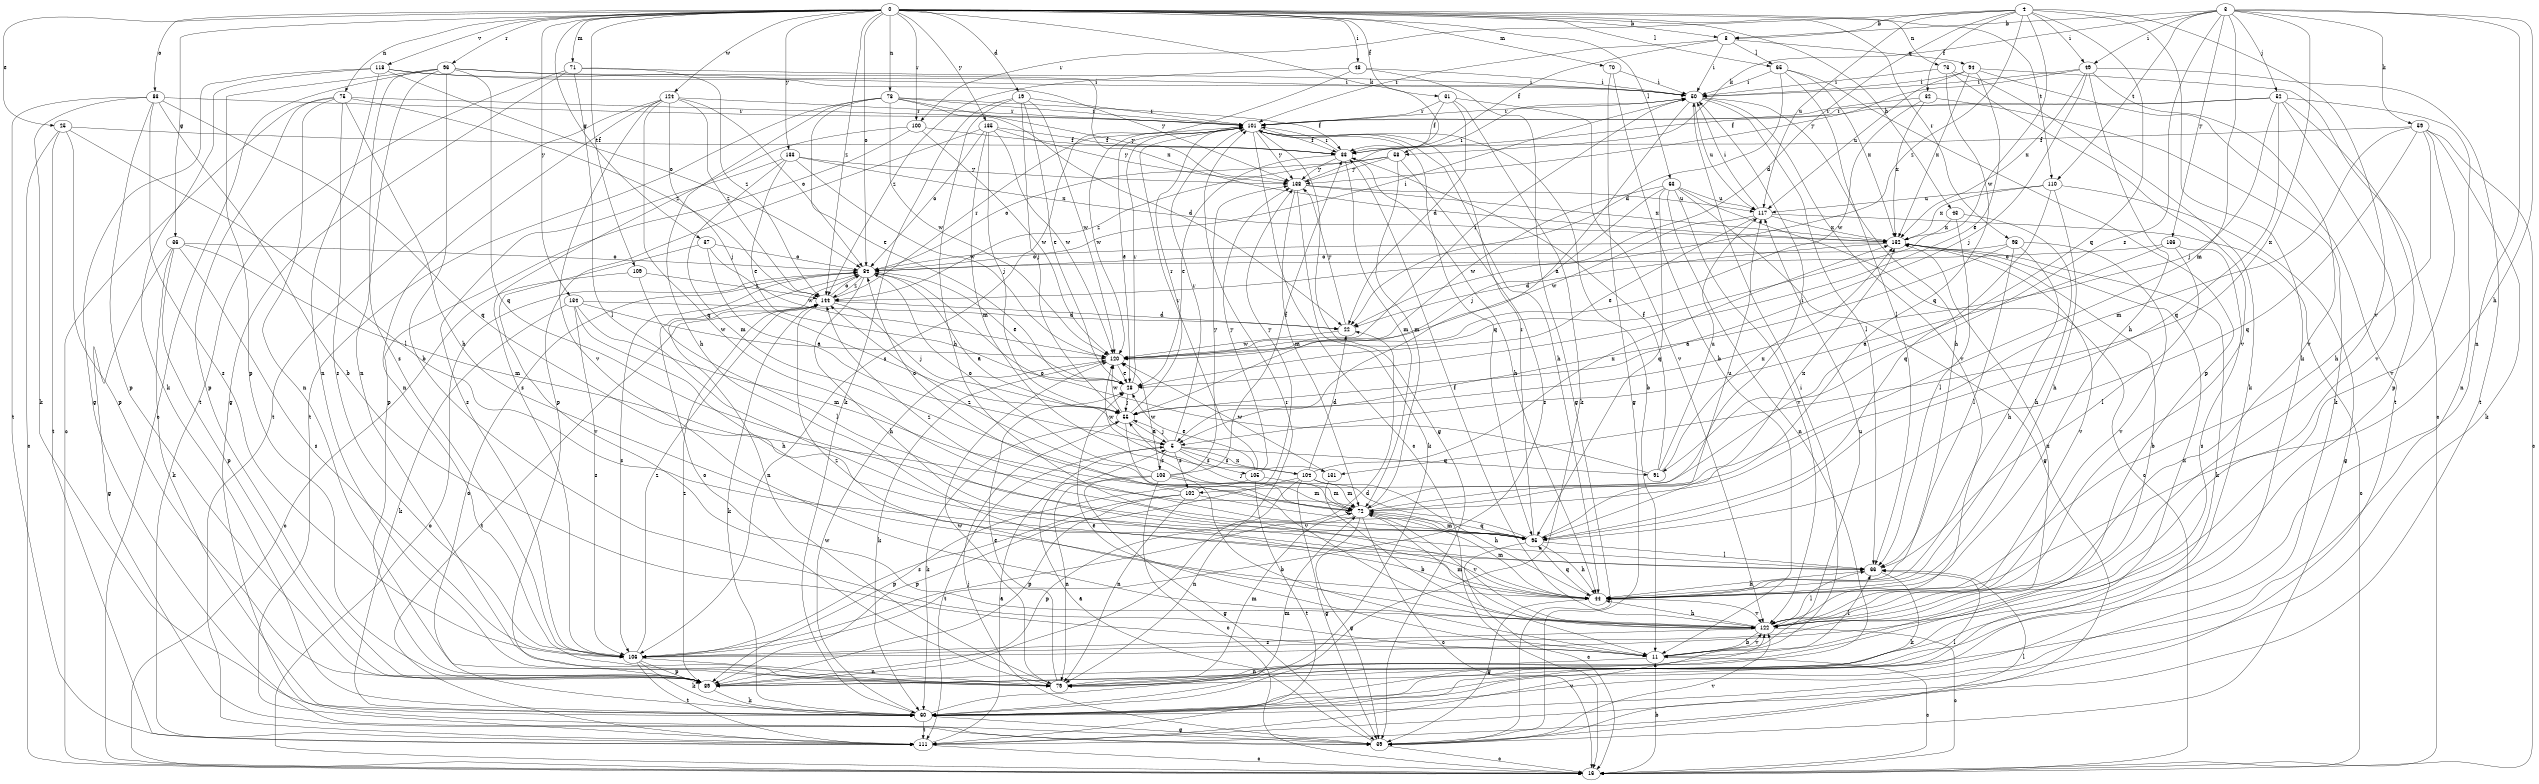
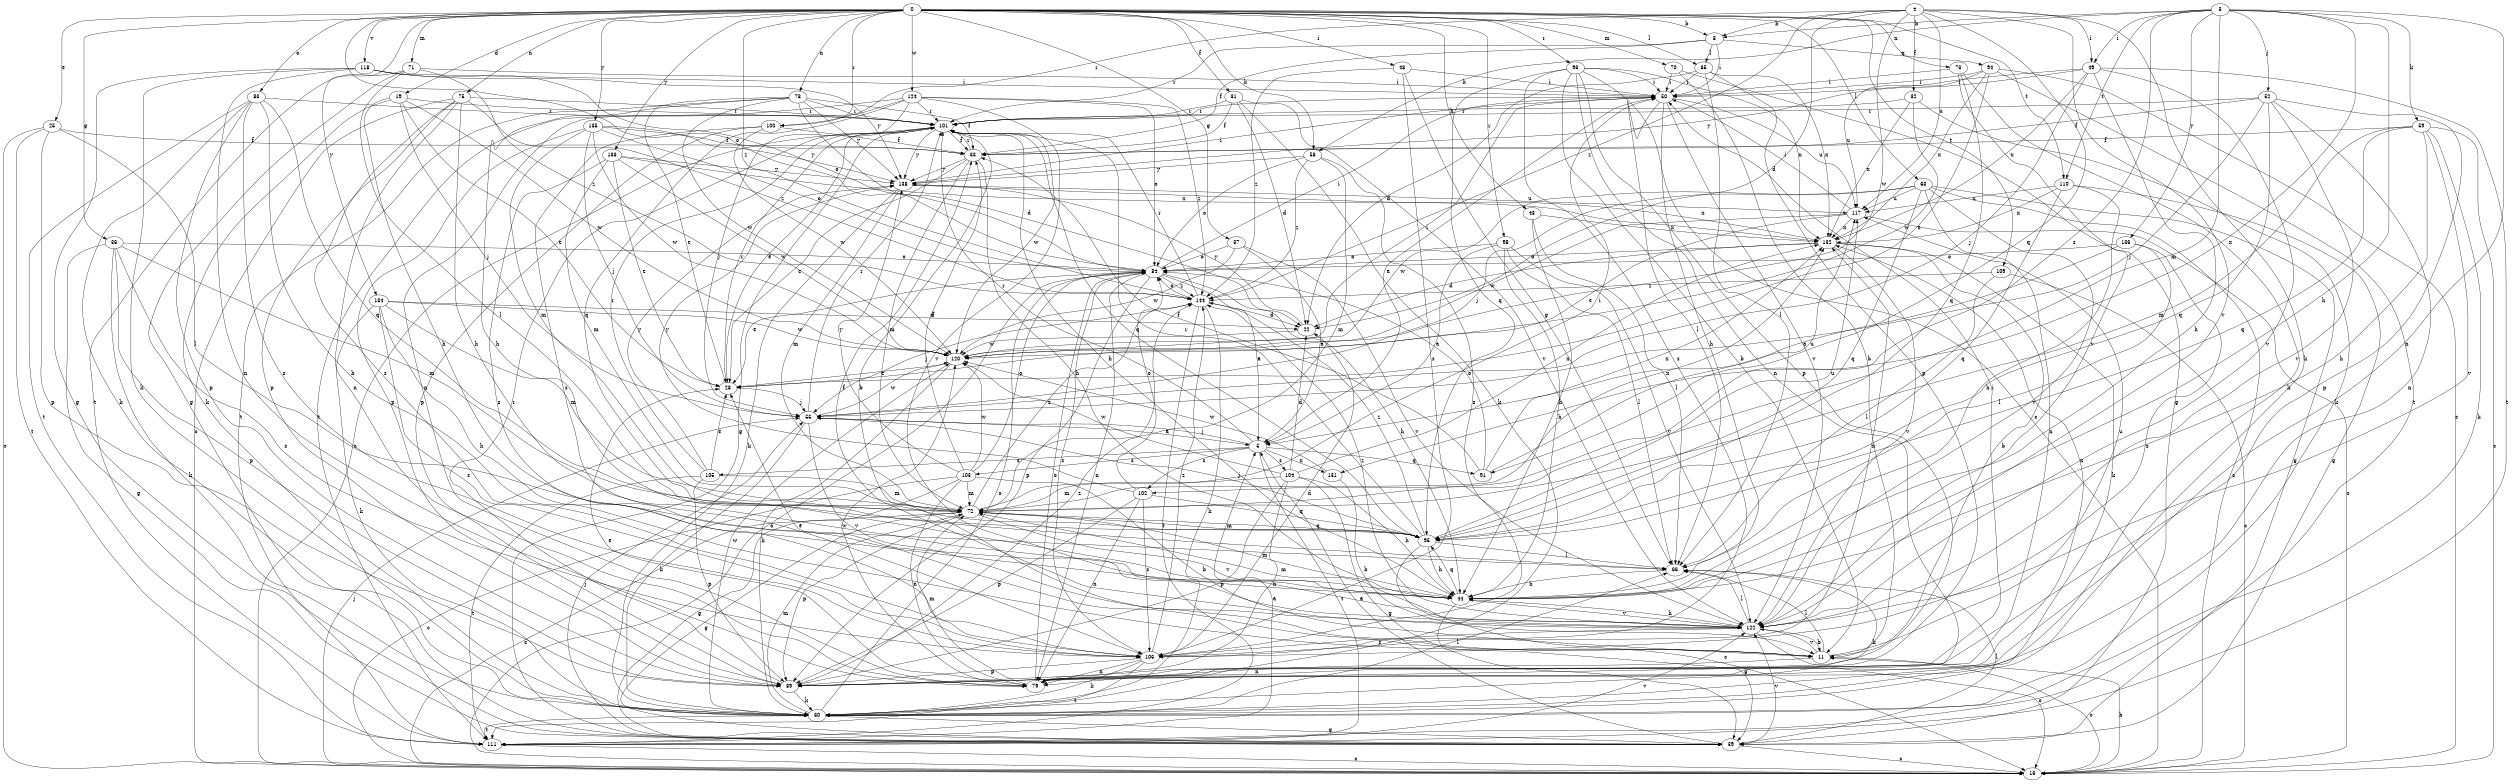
(1581, 435) -> (1542, 314)
none -> (1015, 496)
none -> (324, 750)
